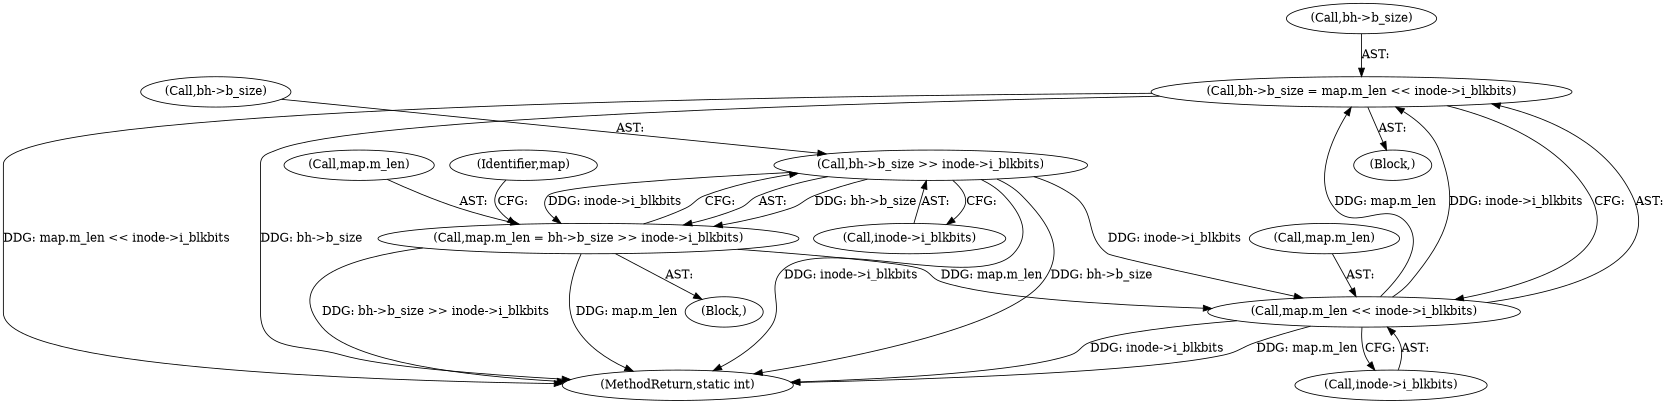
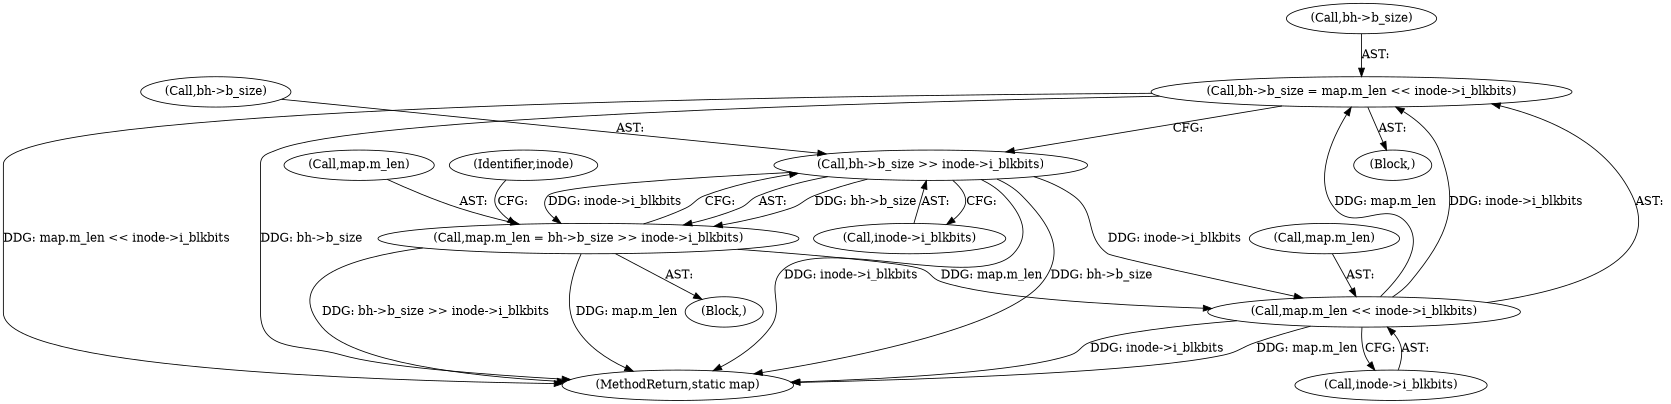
(524, 165) -> (524, 165)
(1593, 204) -> (1148, 128)
(678, 385) -> (678, 385)
